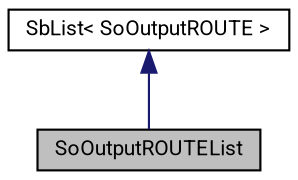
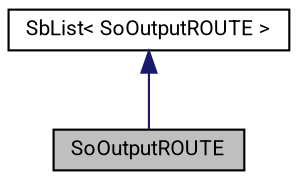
(149, 150) -> (149, 150)
